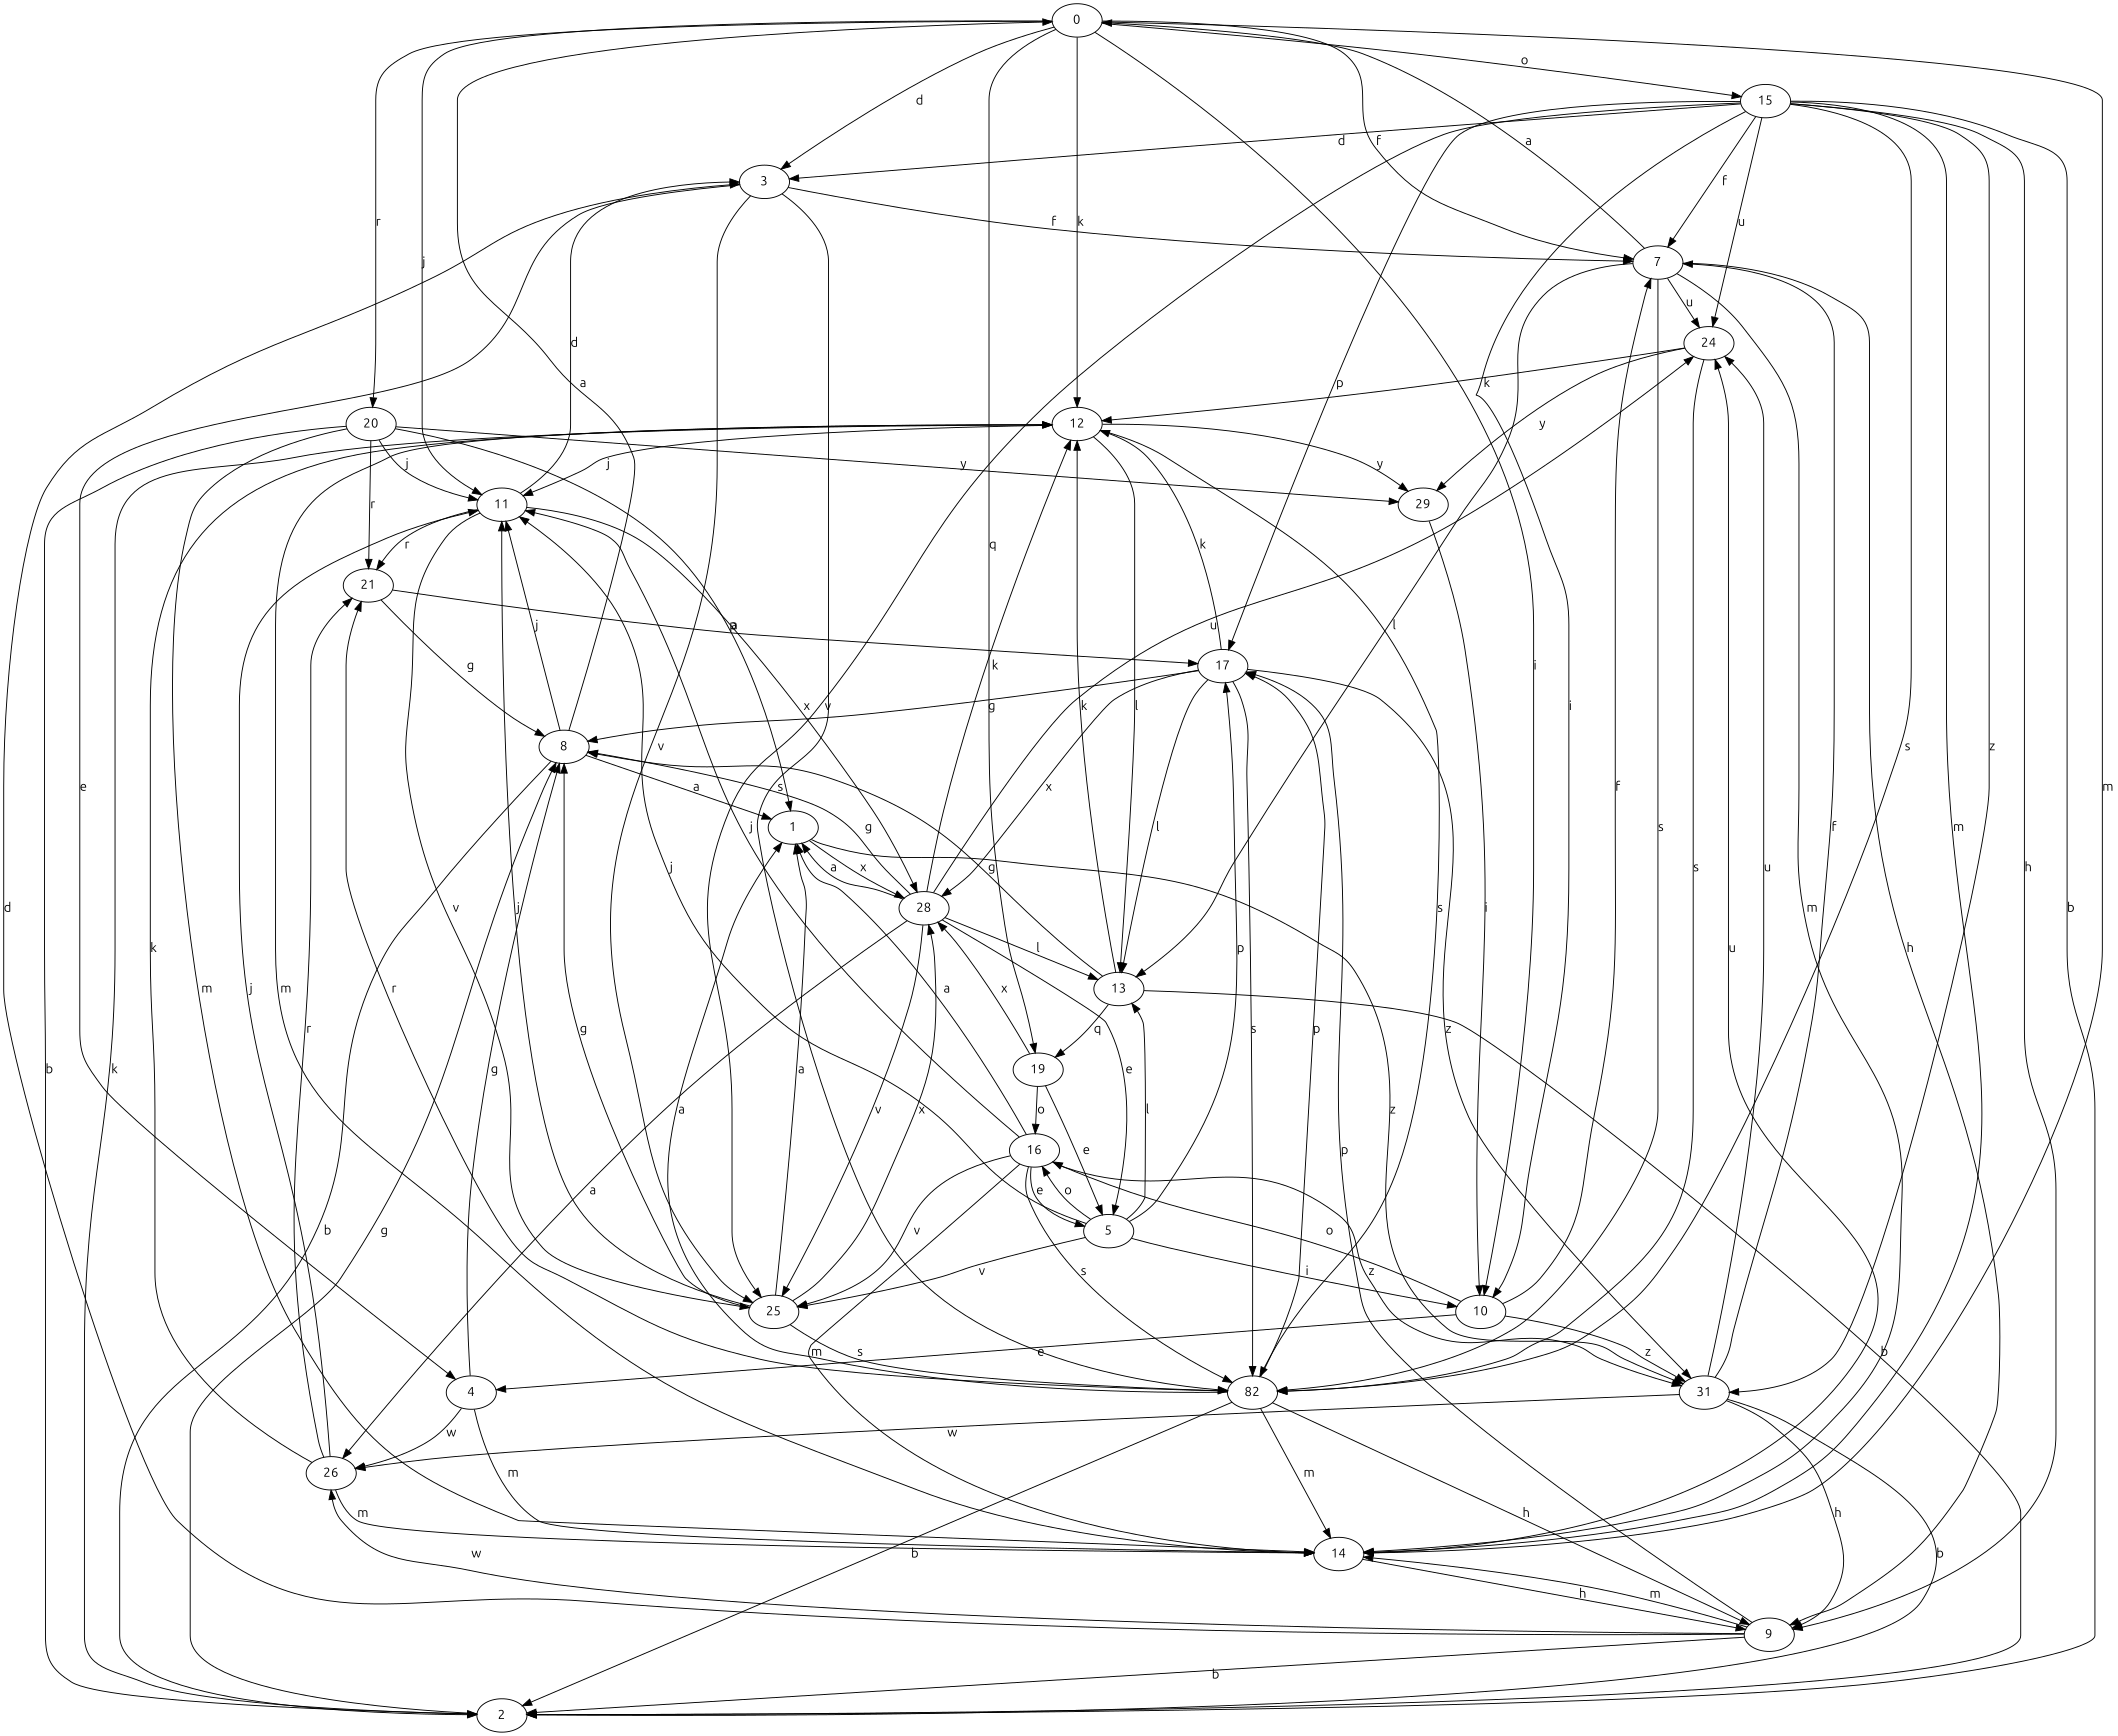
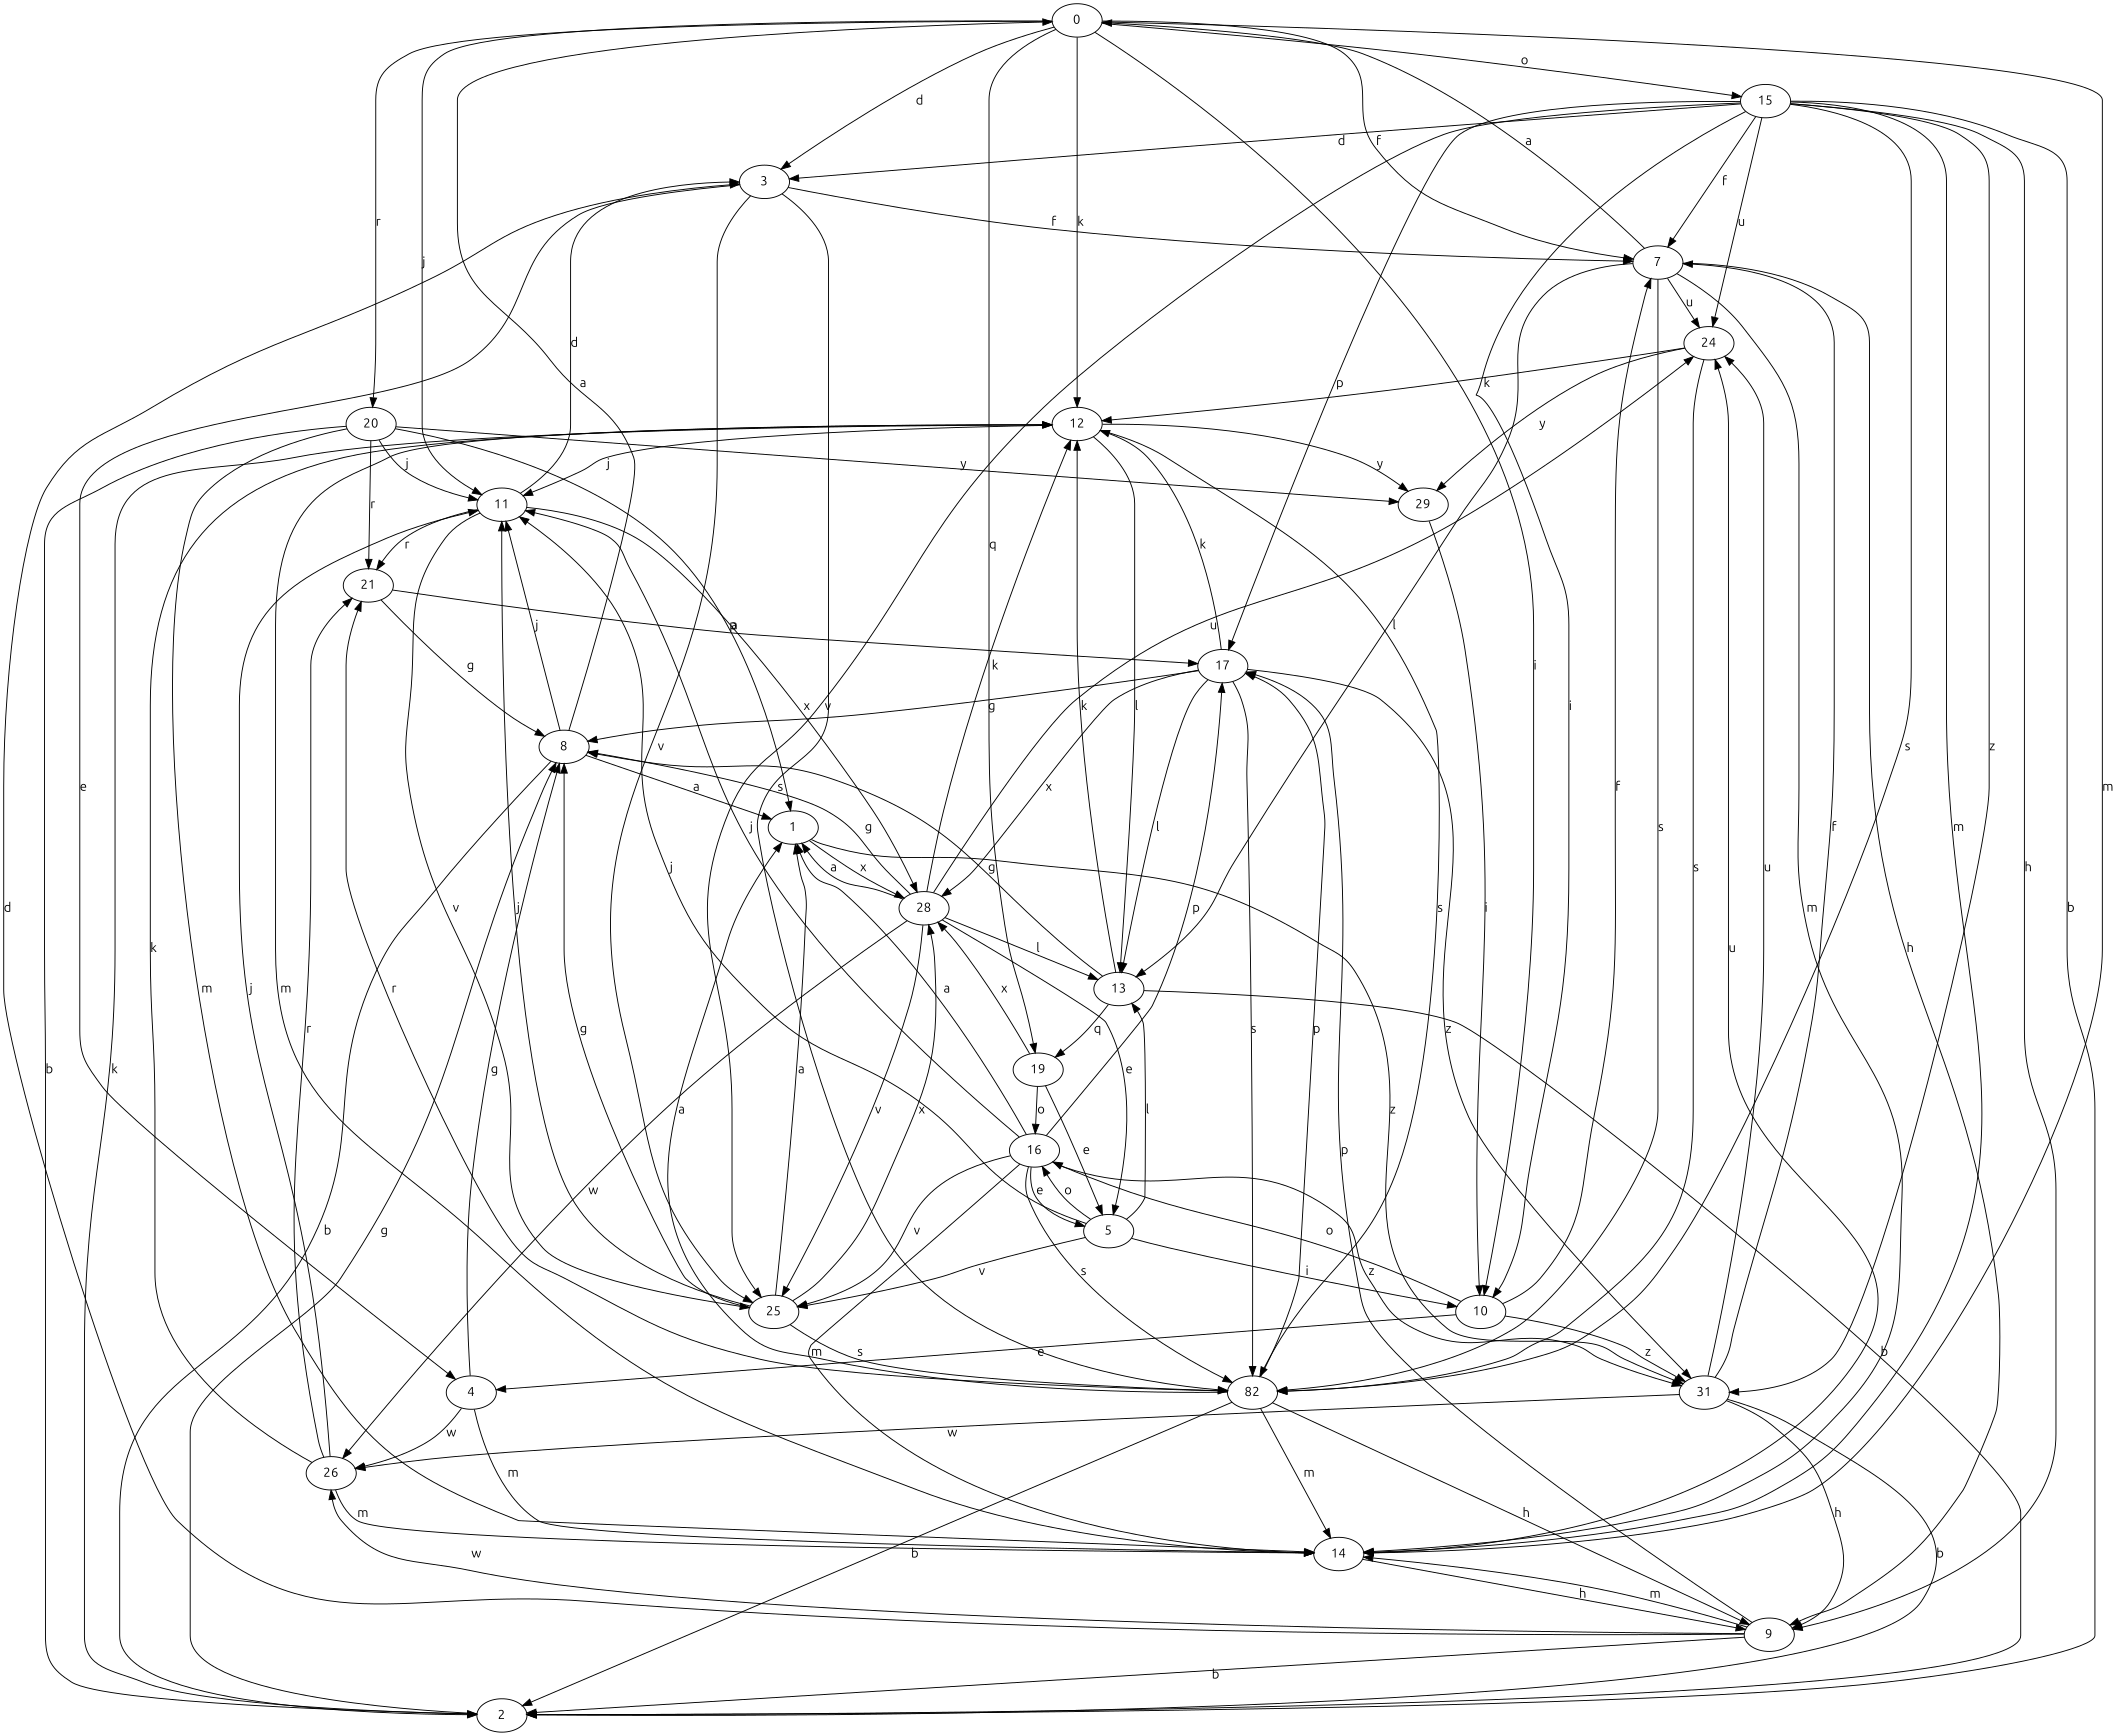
(1237, 973) -> (1180, 934)
(593, 1191) -> (593, 1191)
